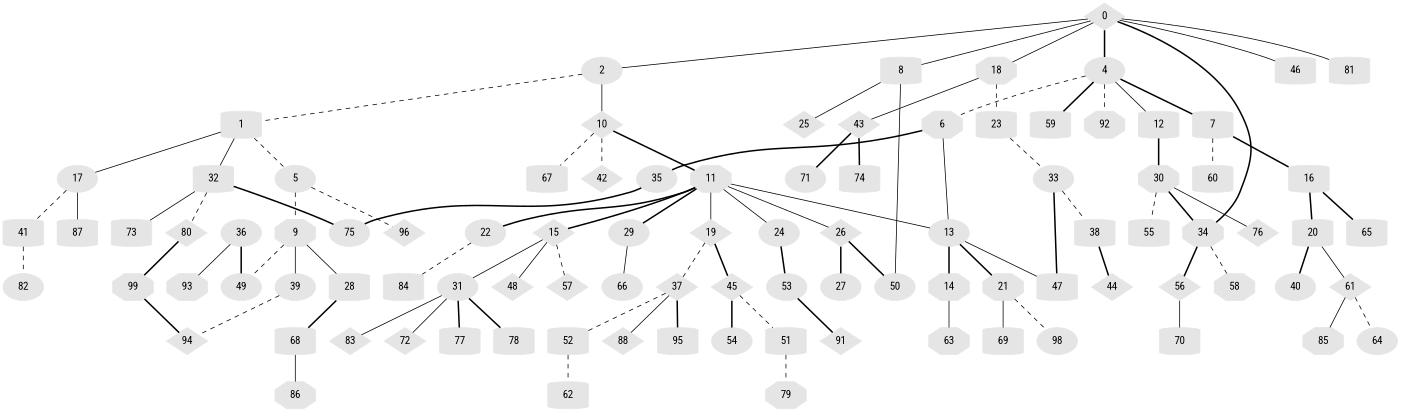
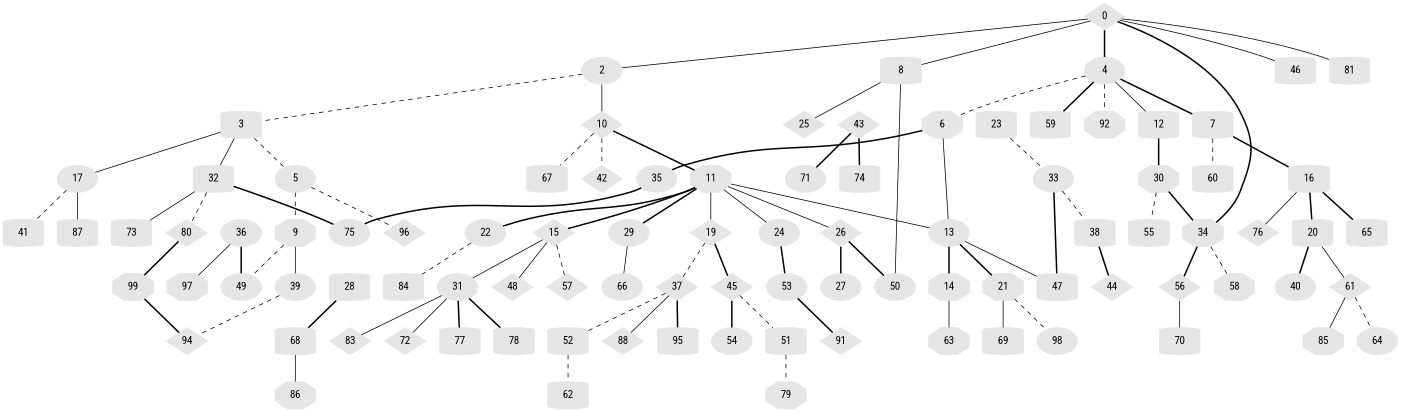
(996, 71) -> none
(241, 125) -> (241, 125)
(1210, 207) -> (1281, 208)
(322, 259) -> none
(23, 287) -> none
(187, 287) -> (187, 287)
